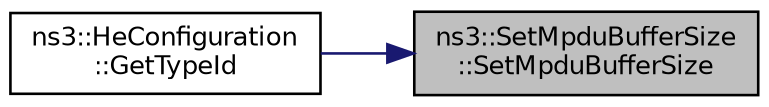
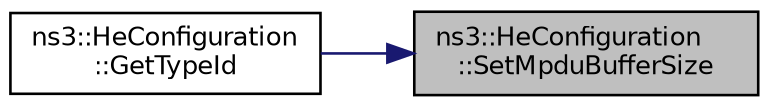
(586, 53) -> (586, 53)
